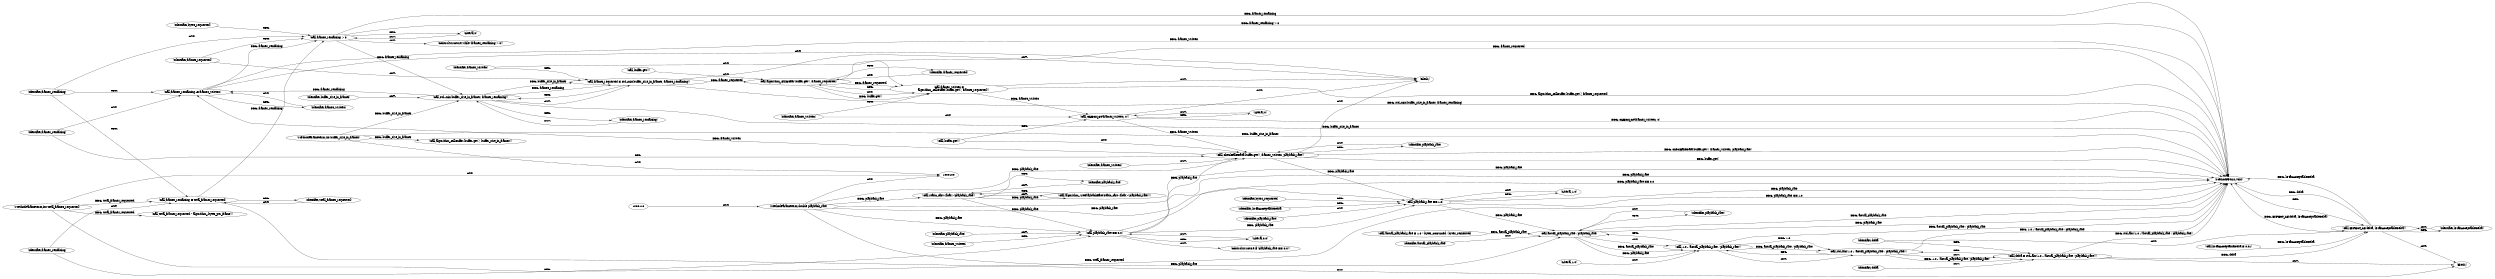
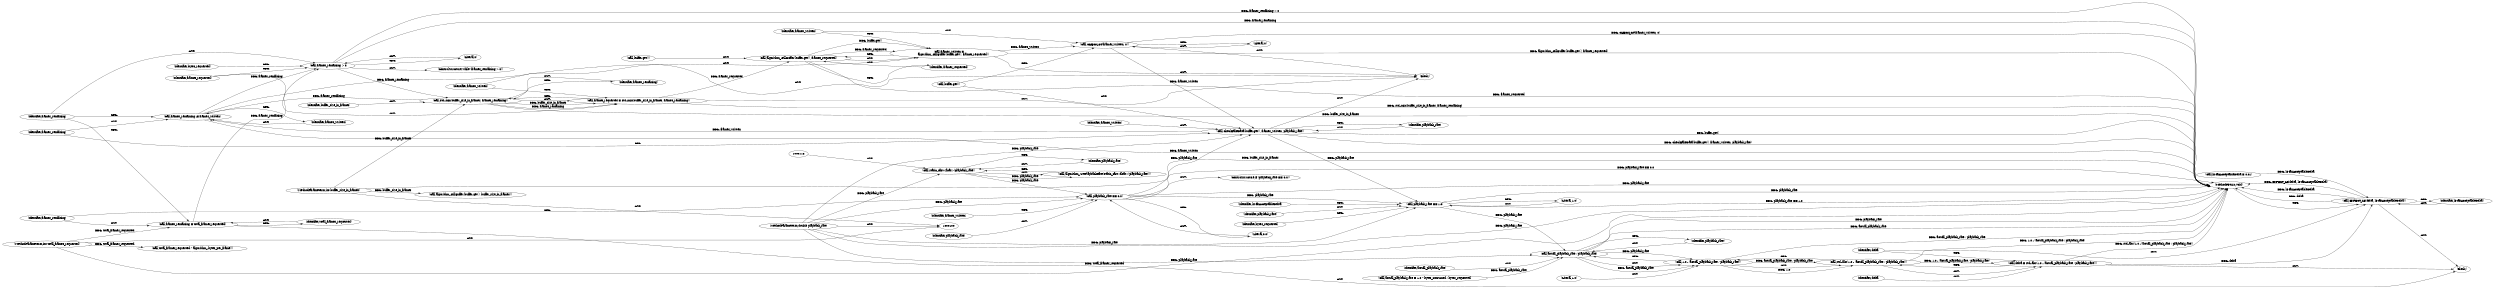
(703, 207) -> (866, 161)
